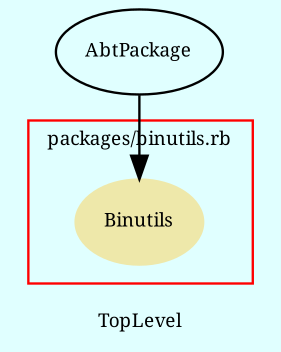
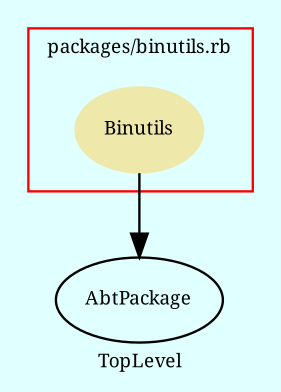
(139, 136) -> (139, 206)
